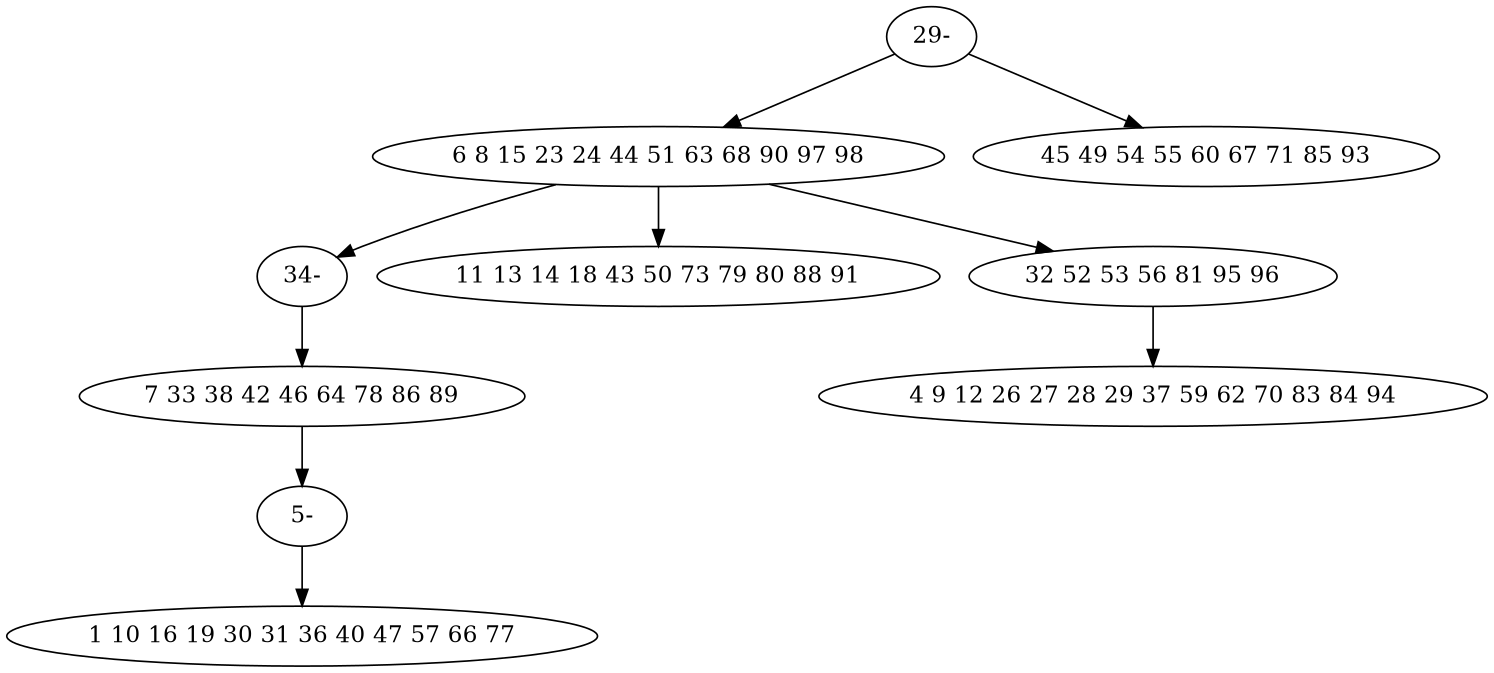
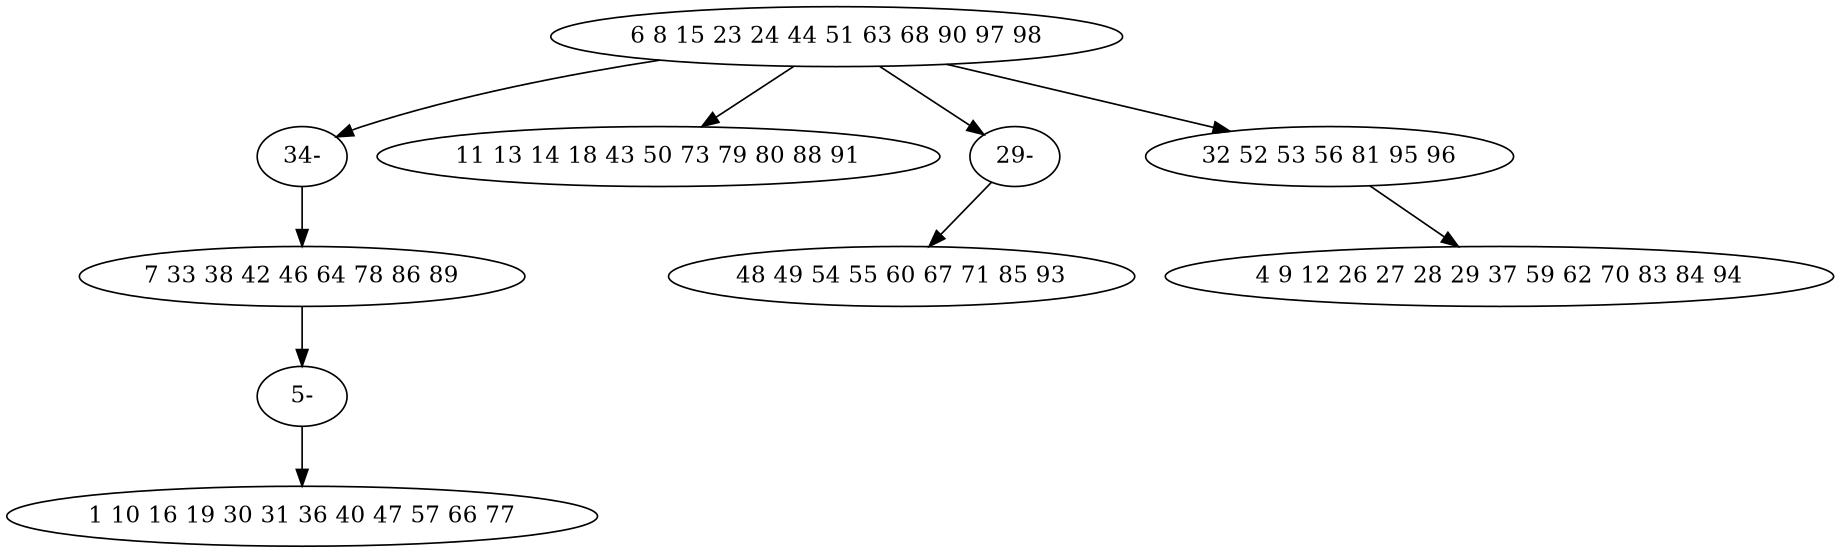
(817, 87) -> (925, 96)
(1206, 157) -> (902, 276)
